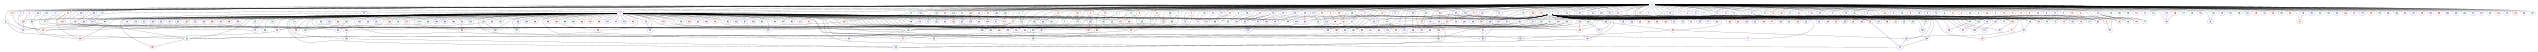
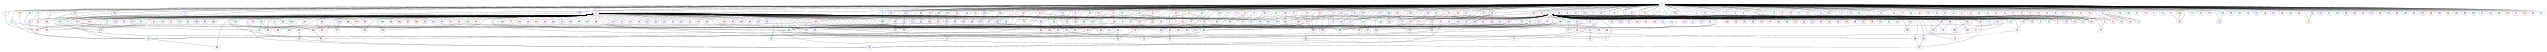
(762, 22) -> none
